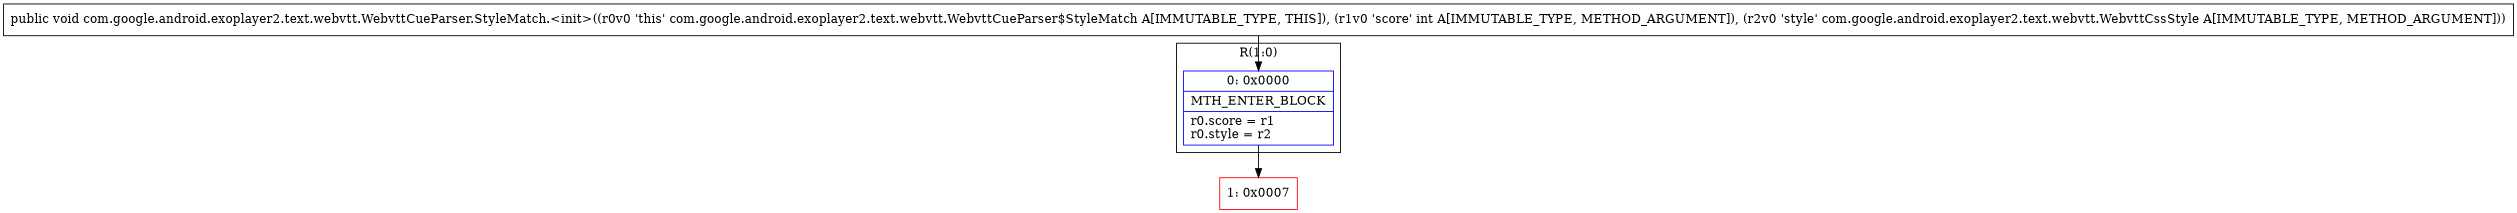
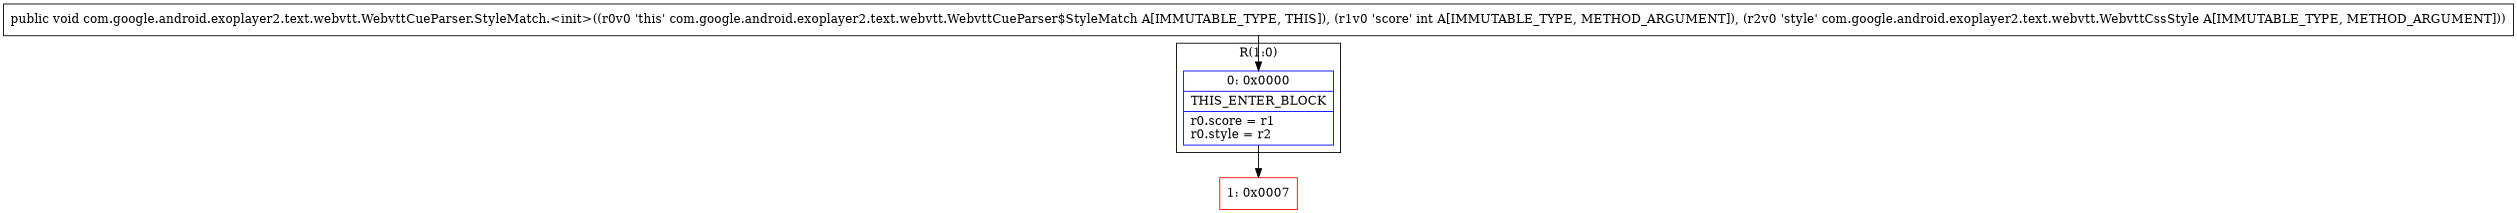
(1259, 101) -> (1259, 101)
